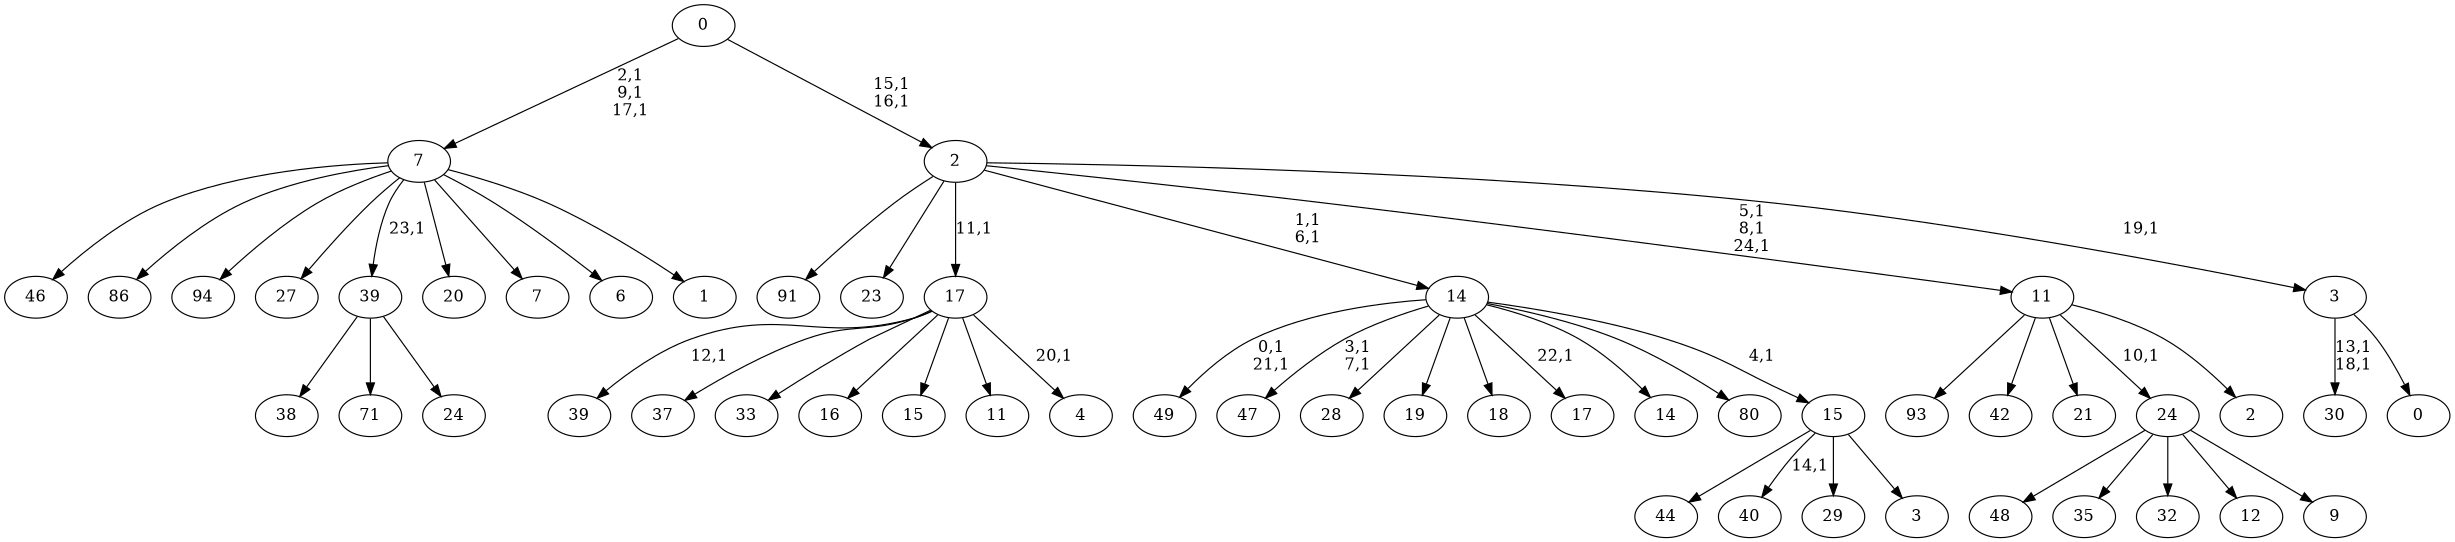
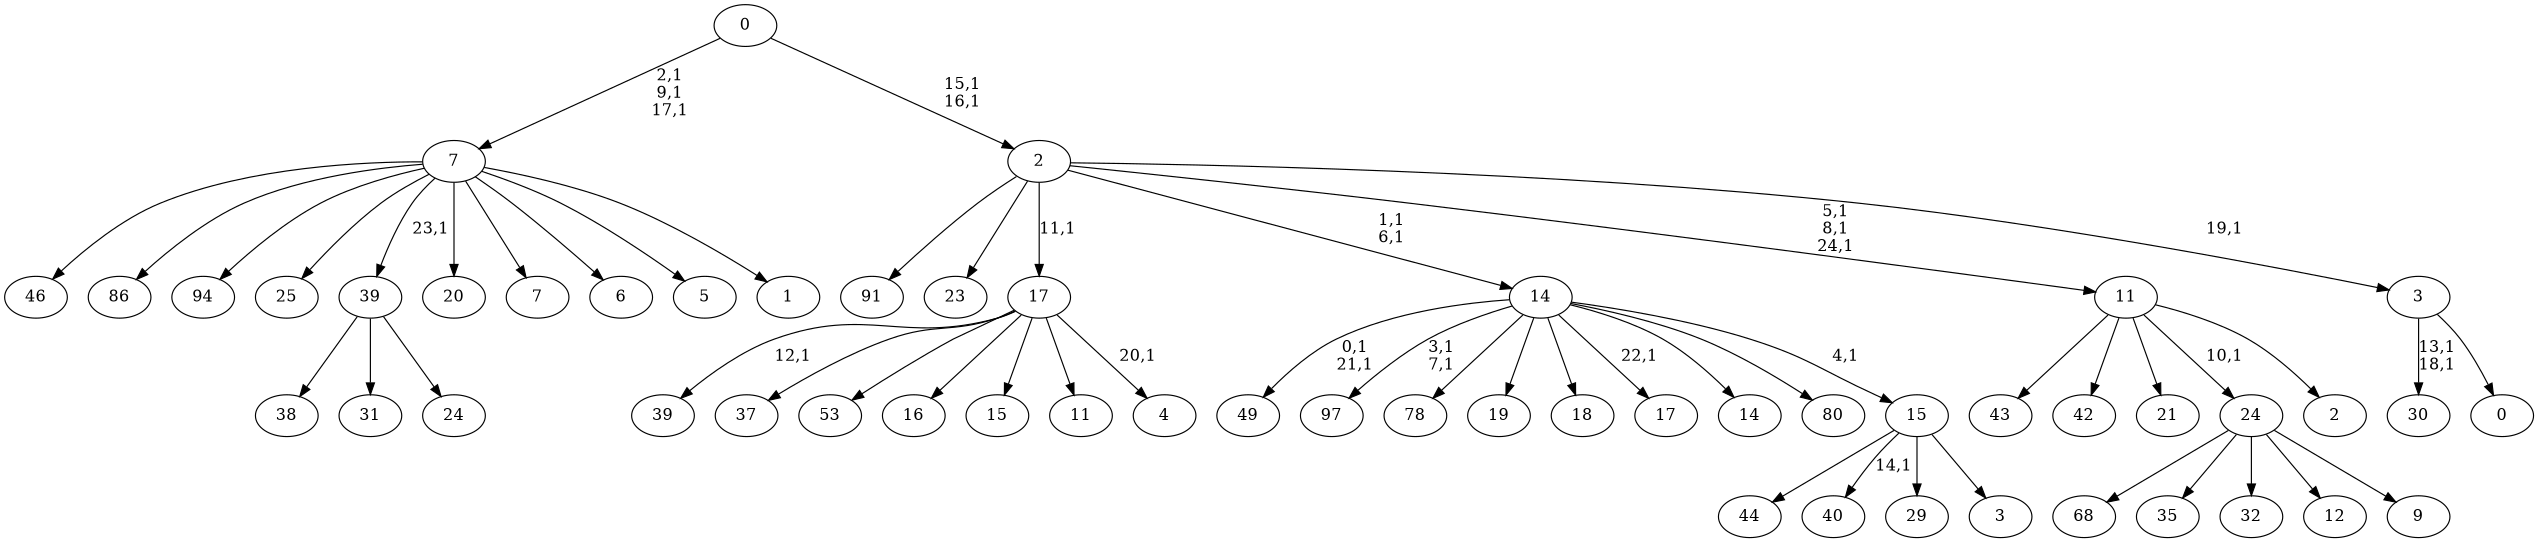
(287, 297) -> (287, 297)
none -> (705, 297)
(370, 416) -> (370, 416)
(747, 416) -> (830, 416)
(1248, 416) -> (1332, 416)
(1332, 416) -> (1415, 416)
(1917, 416) -> (2001, 416)
(2001, 517) -> (2084, 517)
